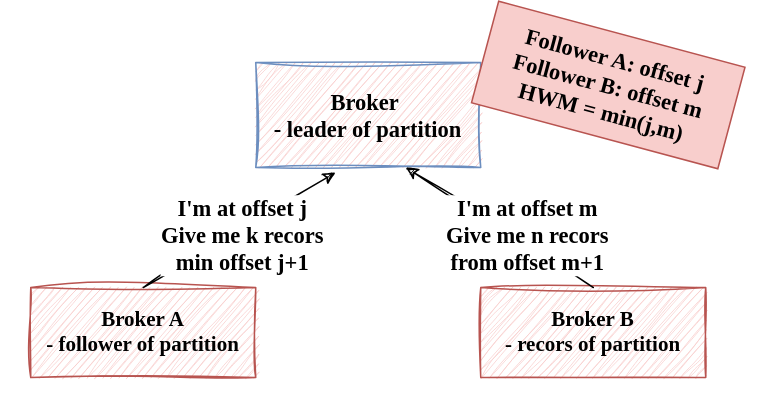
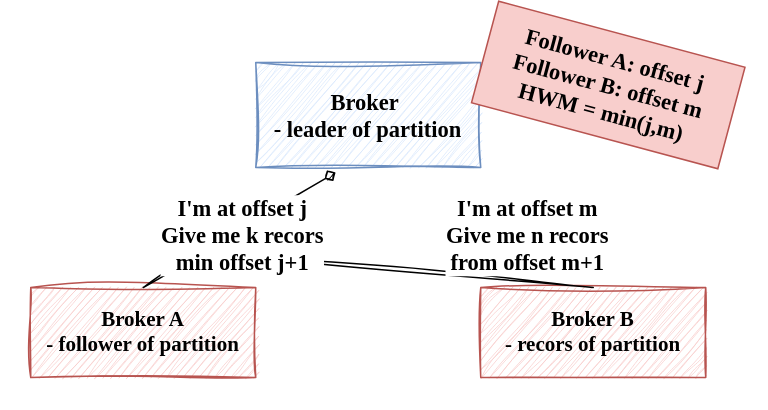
(368, 115) -> (368, 115)
(326, 178) -> (325, 179)
(432, 184) -> (523, 281)
